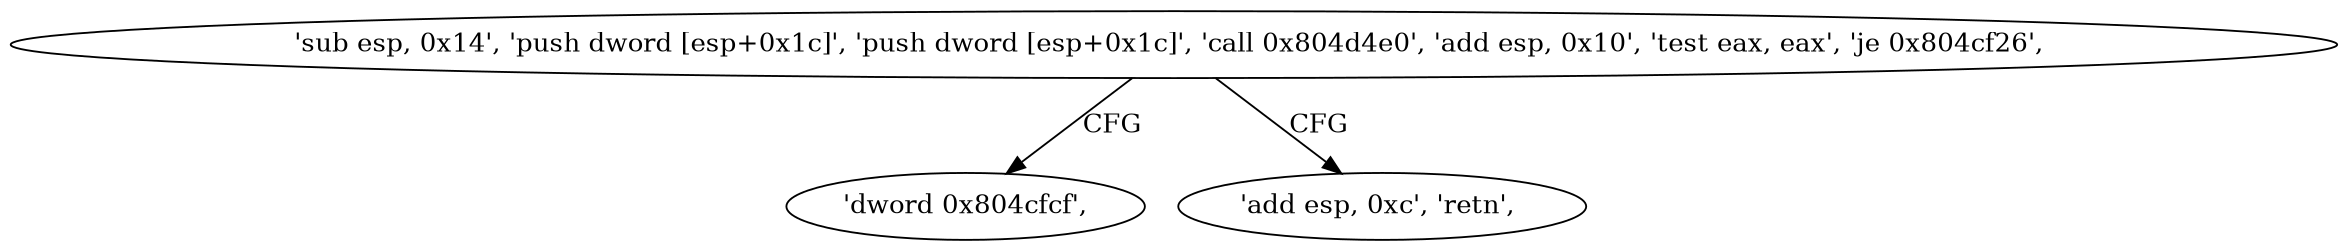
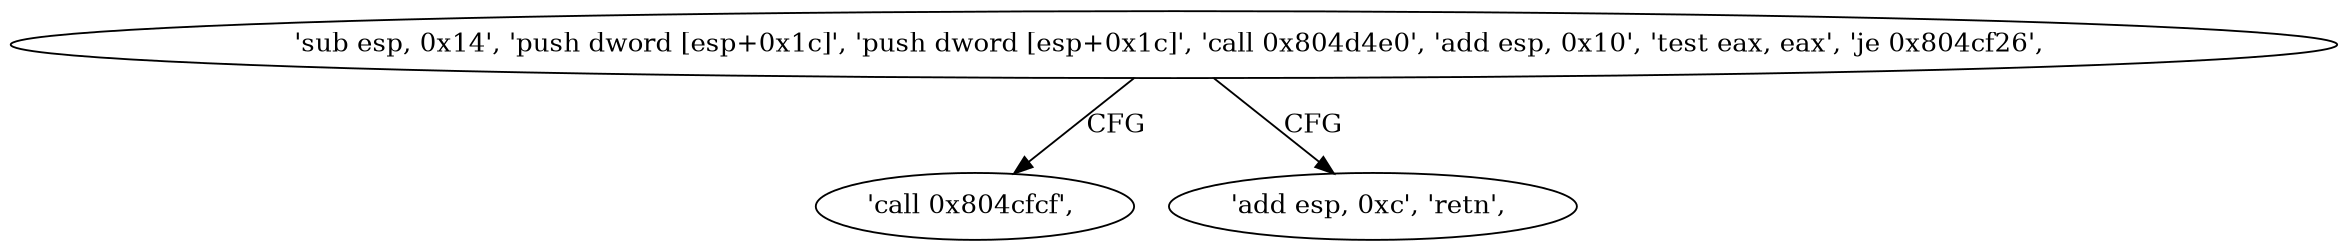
(966, 206) -> (975, 206)
